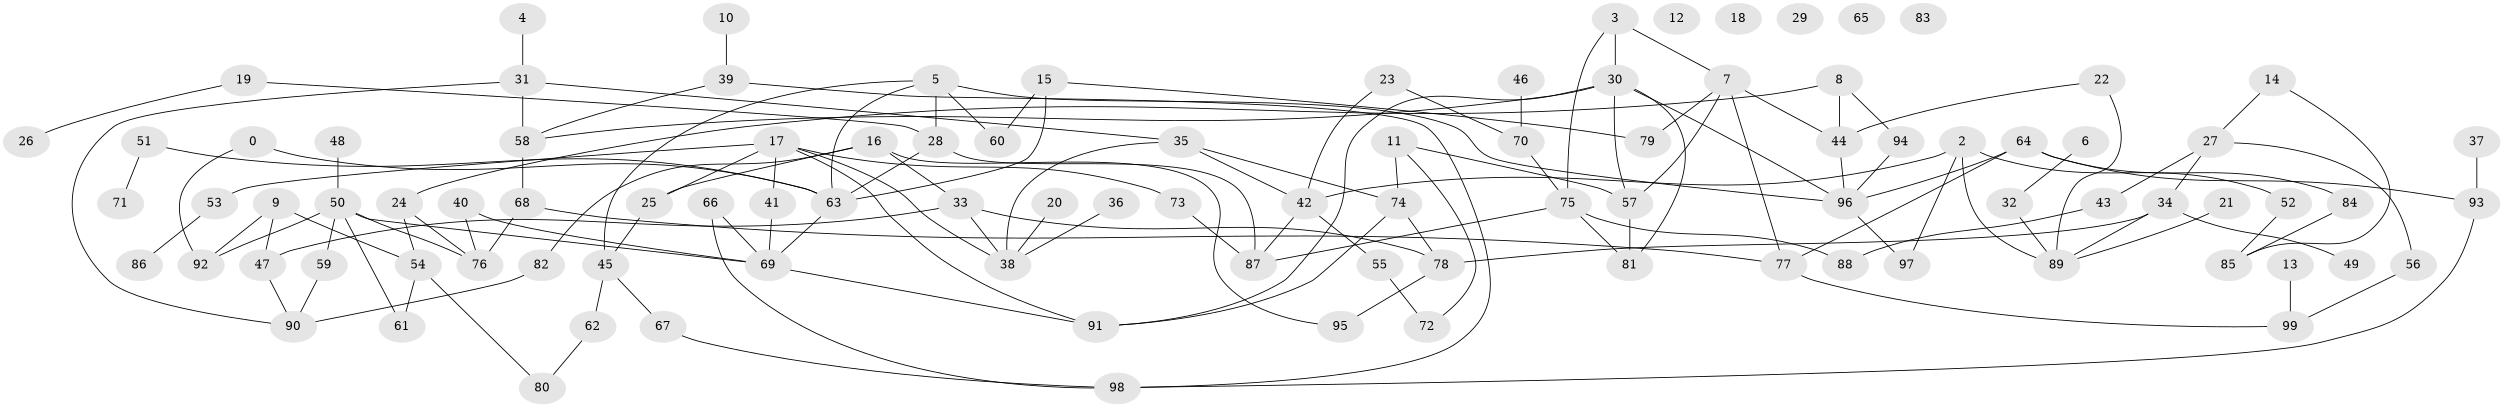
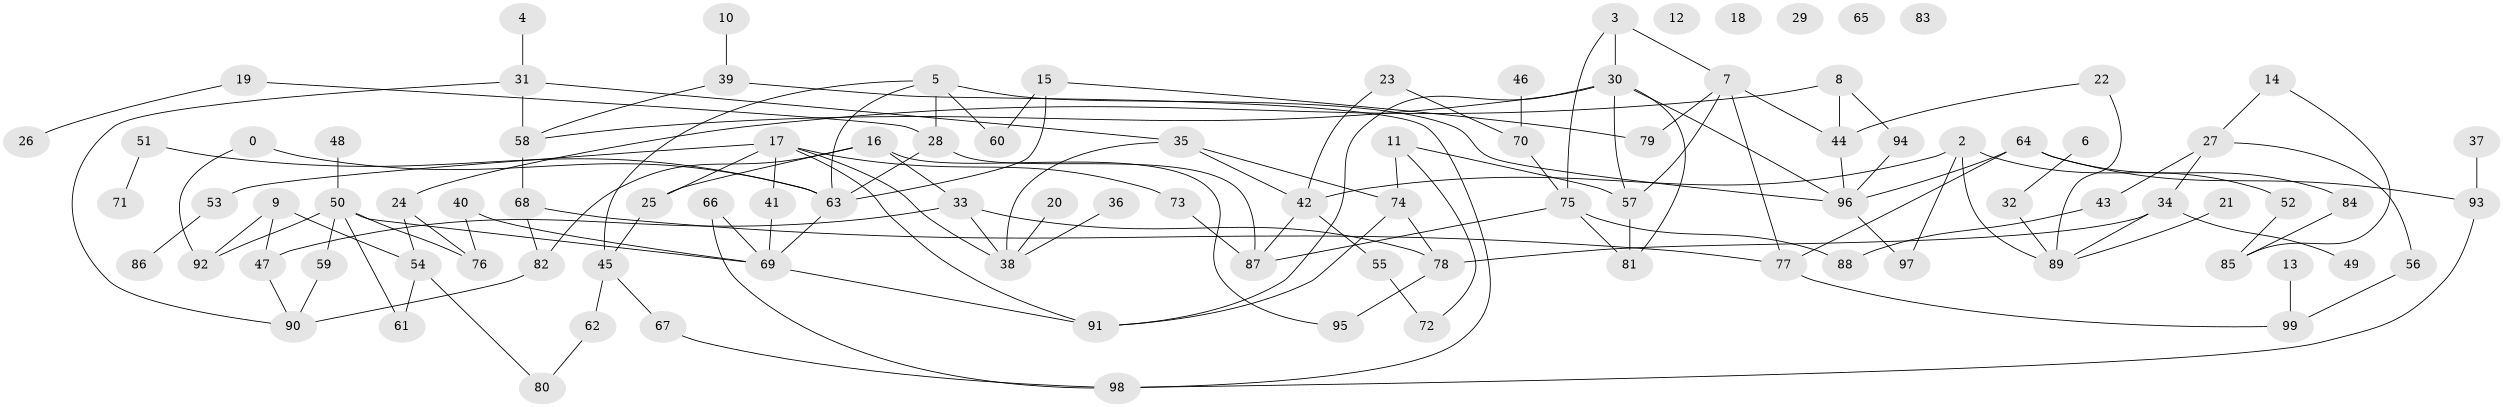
(505, 229) -> (532, 234)
